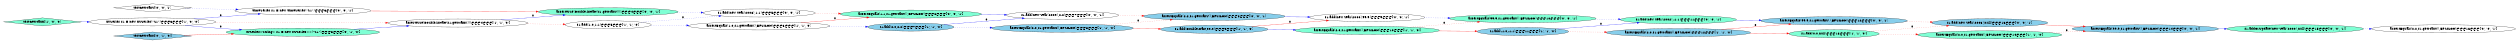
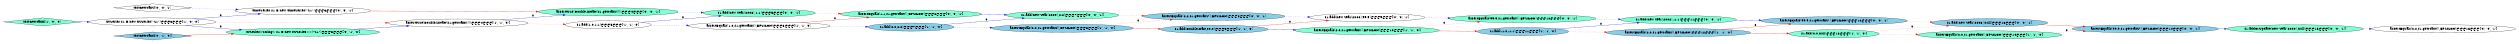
(759, 13) -> (759, 13)
(1063, 15) -> (1063, 15)
(1296, 17) -> (1296, 17)
(680, 19) -> (680, 19)
